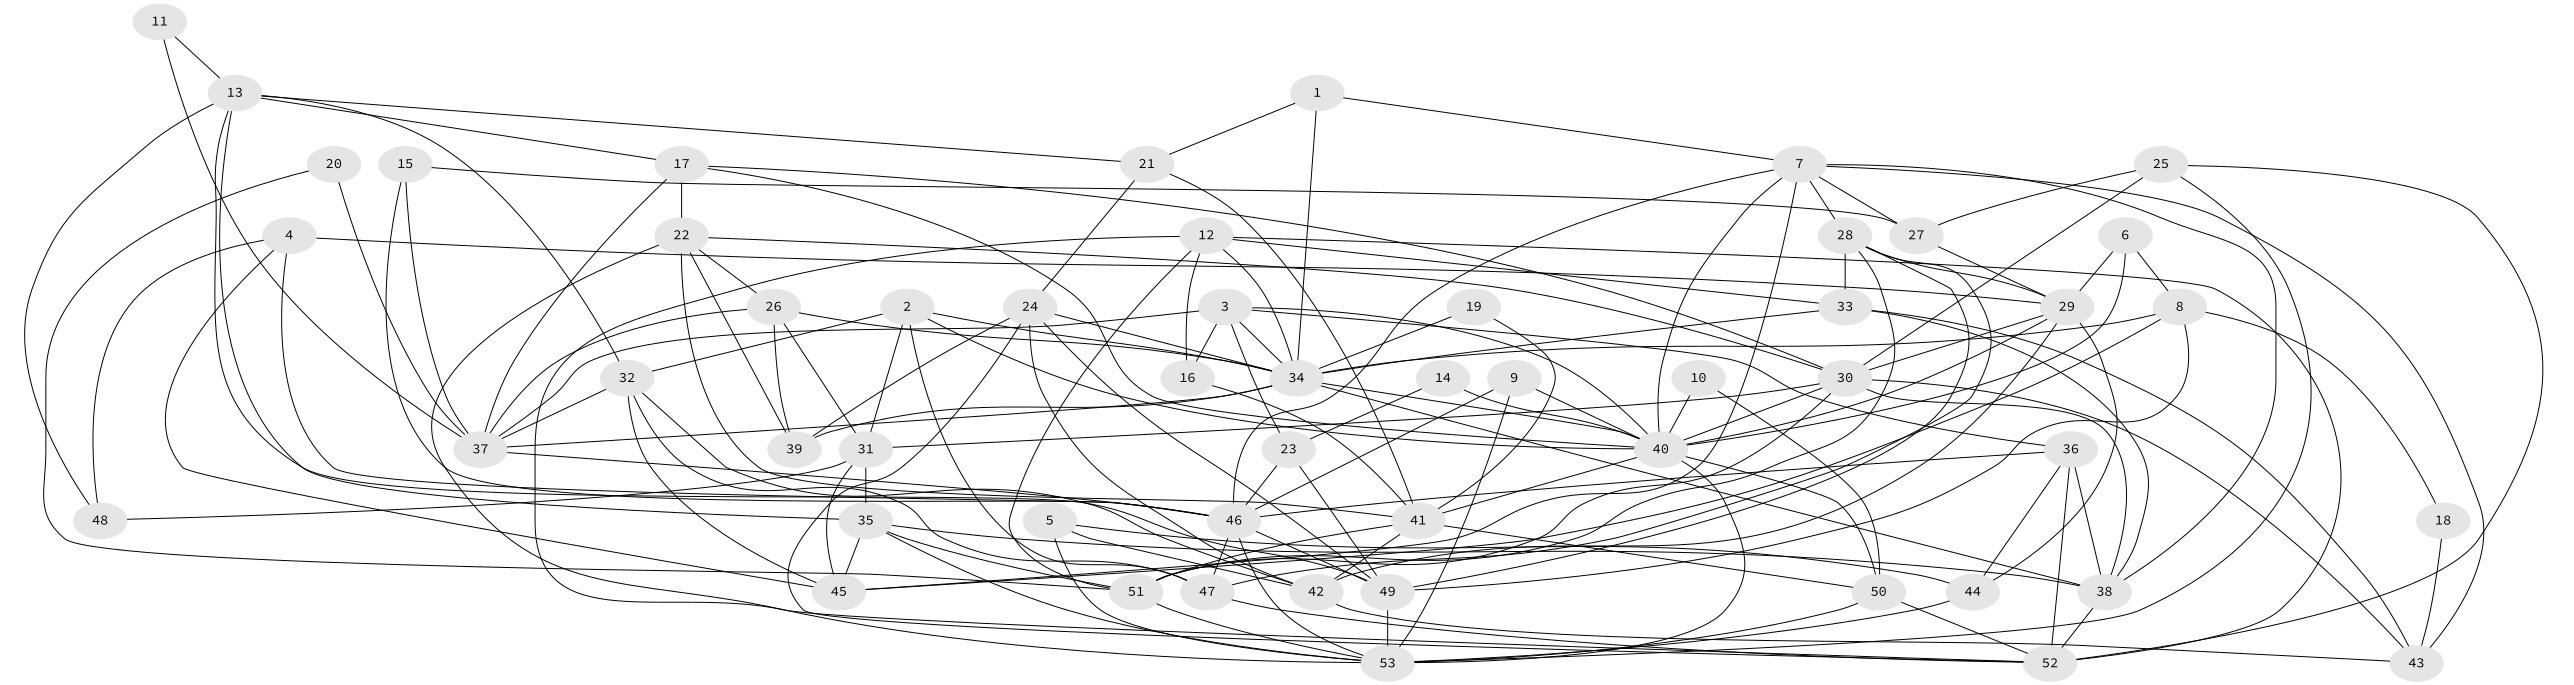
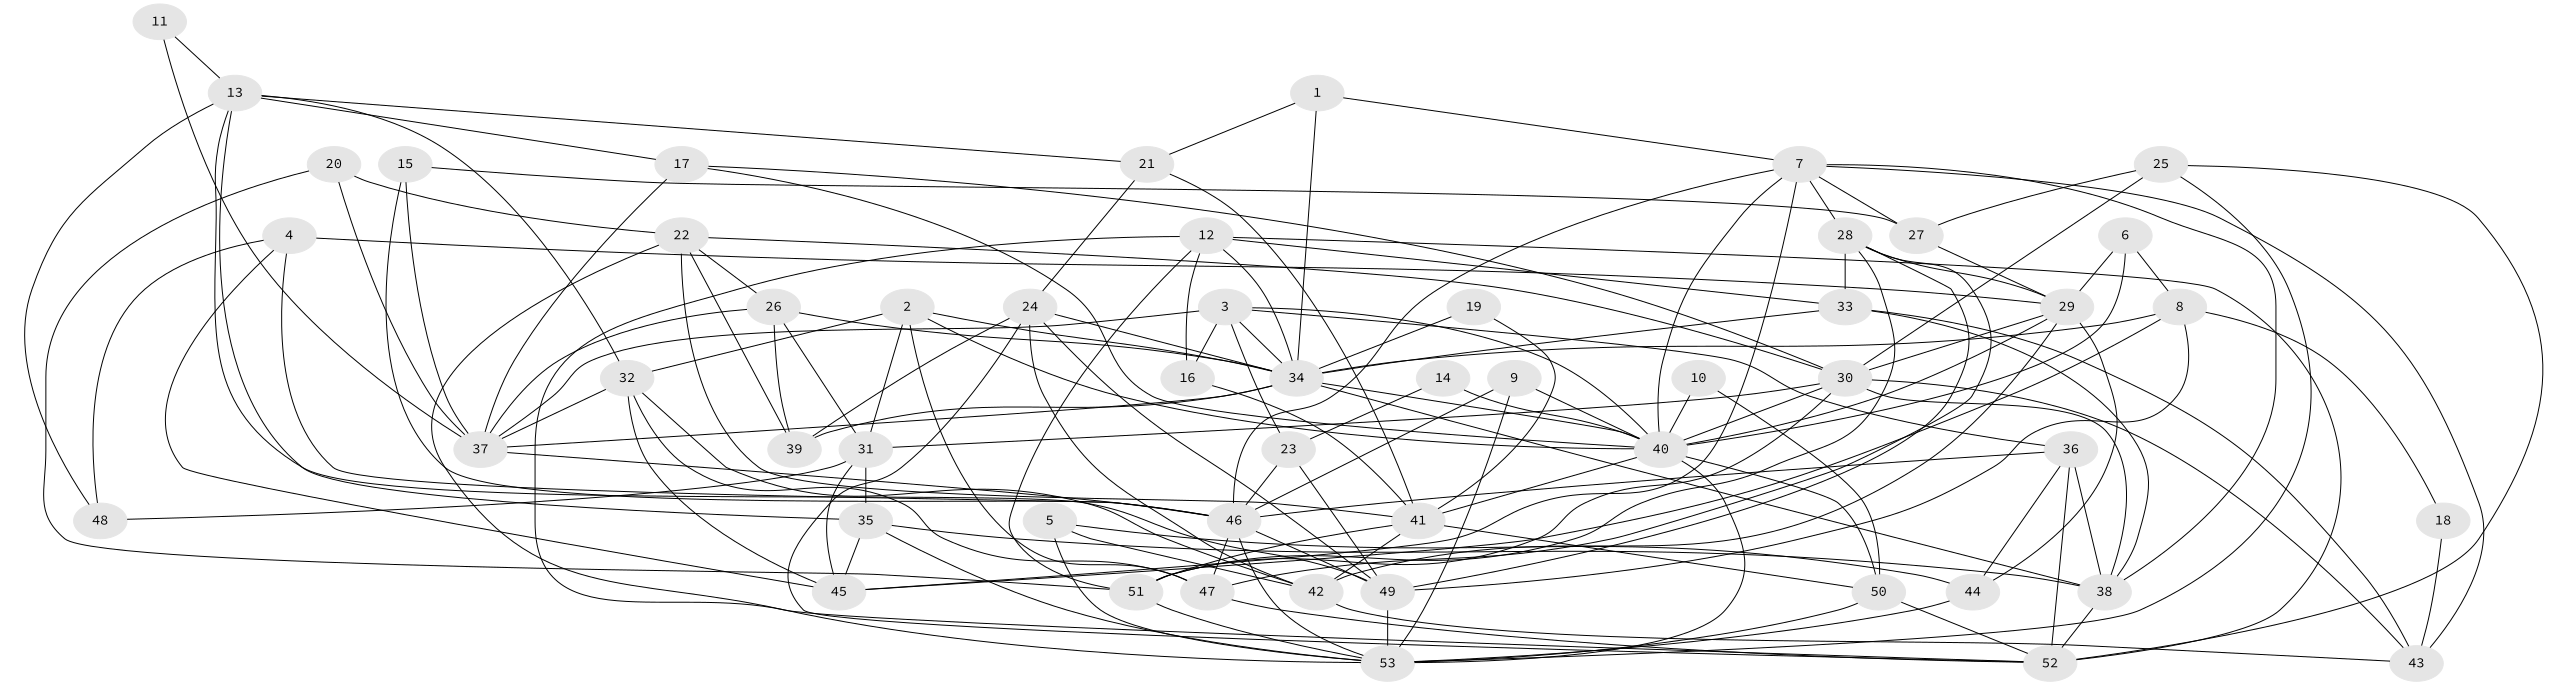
(682, 200) -> (503, 213)
(998, 564) -> none
